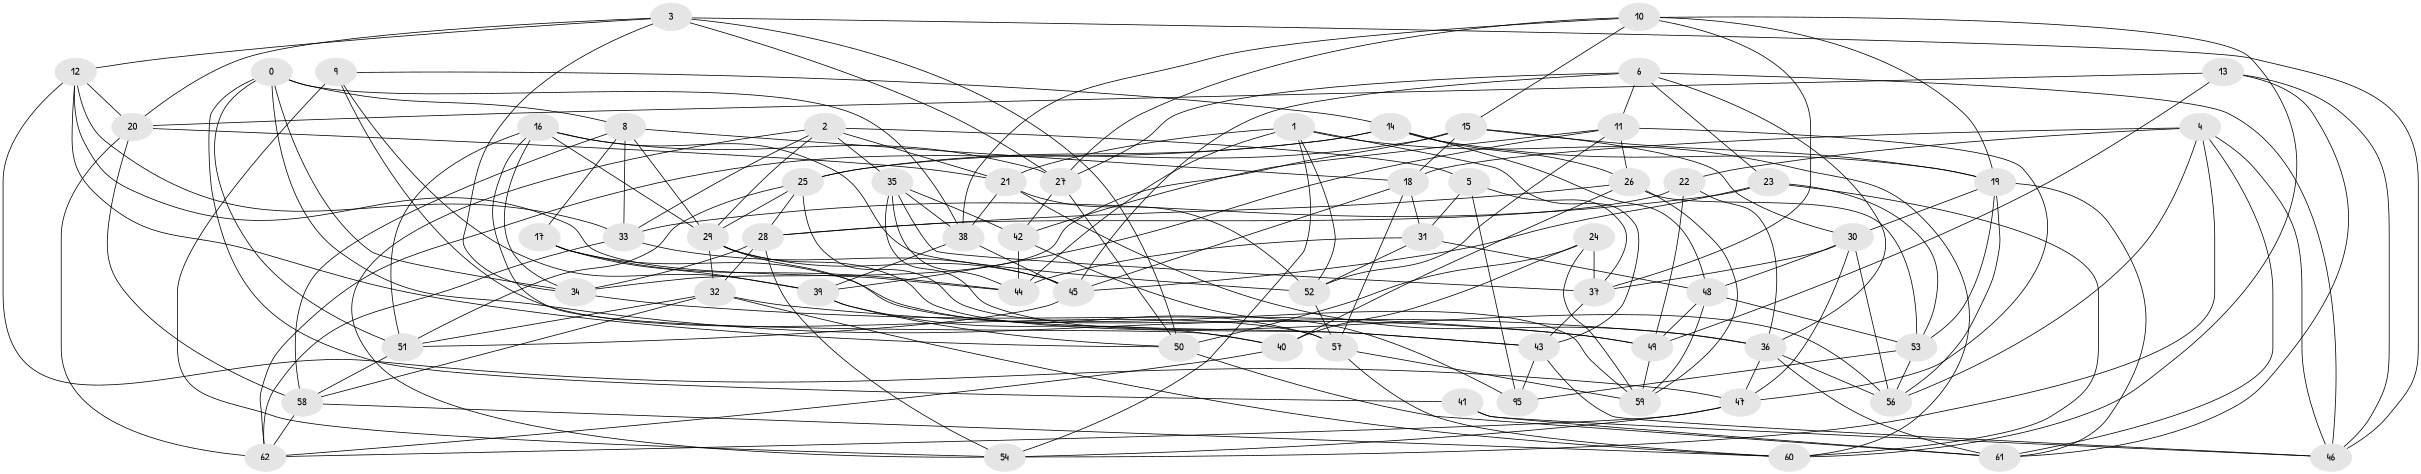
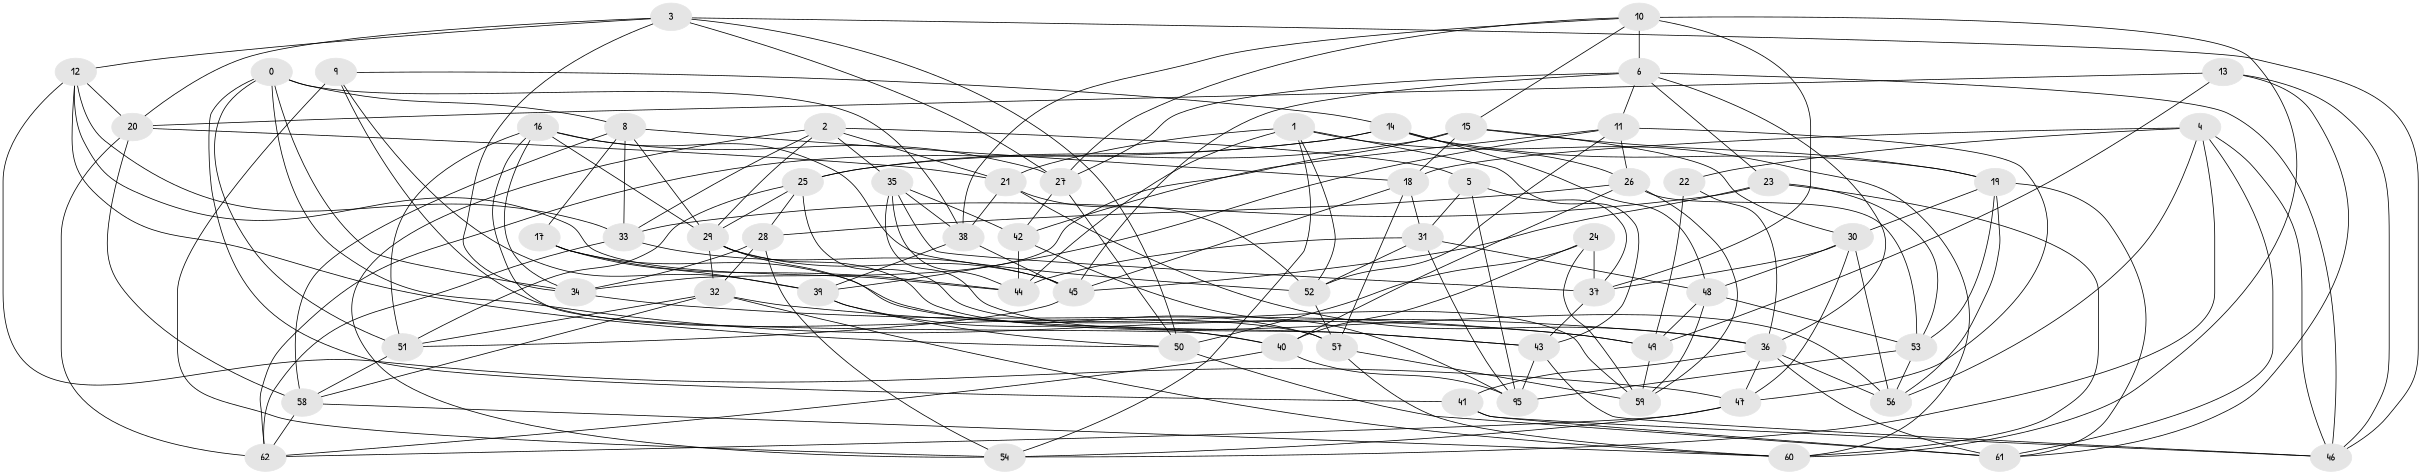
(1850, 49) -> (1639, 44)
(1227, 221) -> none
none -> (1470, 333)
none -> (1611, 368)
none -> (1436, 377)
